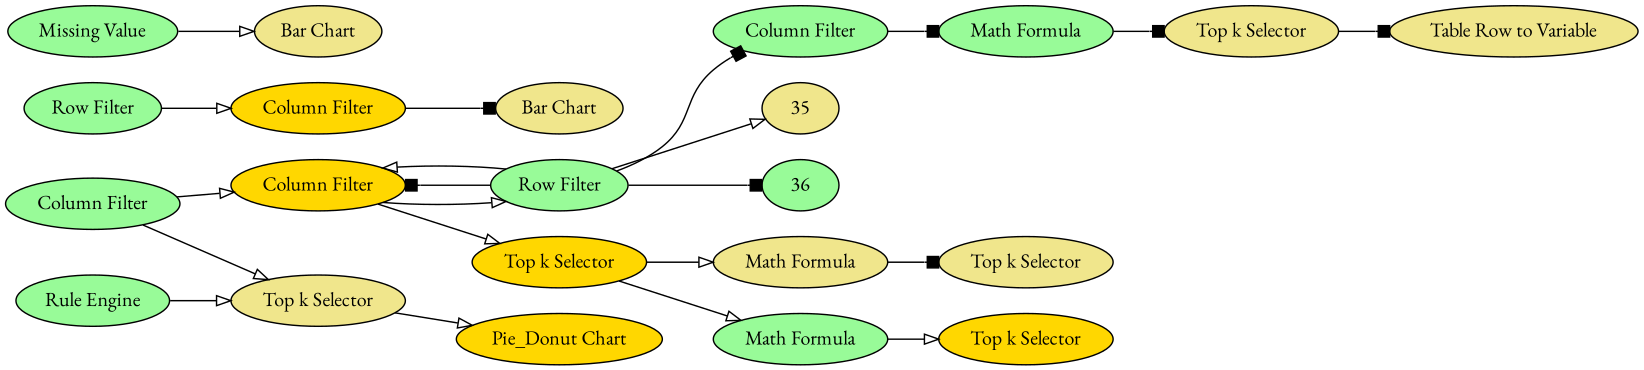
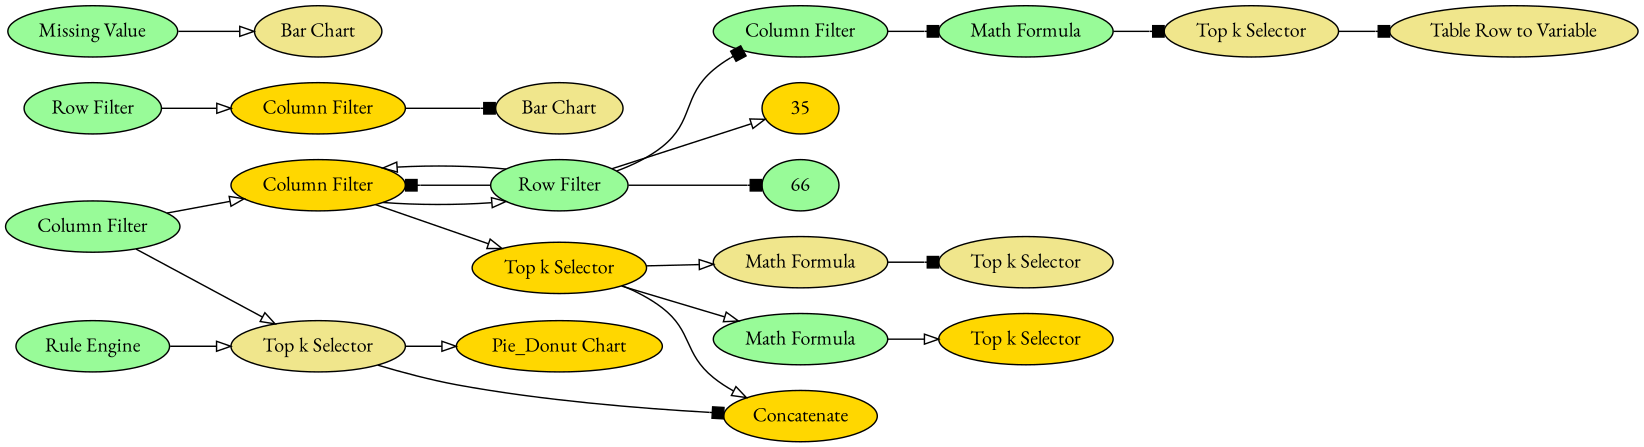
(801, 108) -> (801, 108)
(801, 185) -> (801, 185)
none -> (801, 416)
